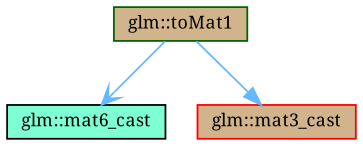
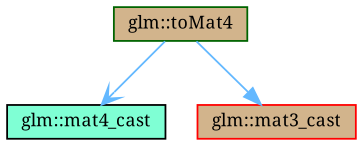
(181, 24) -> (181, 24)
(86, 122) -> (86, 122)
